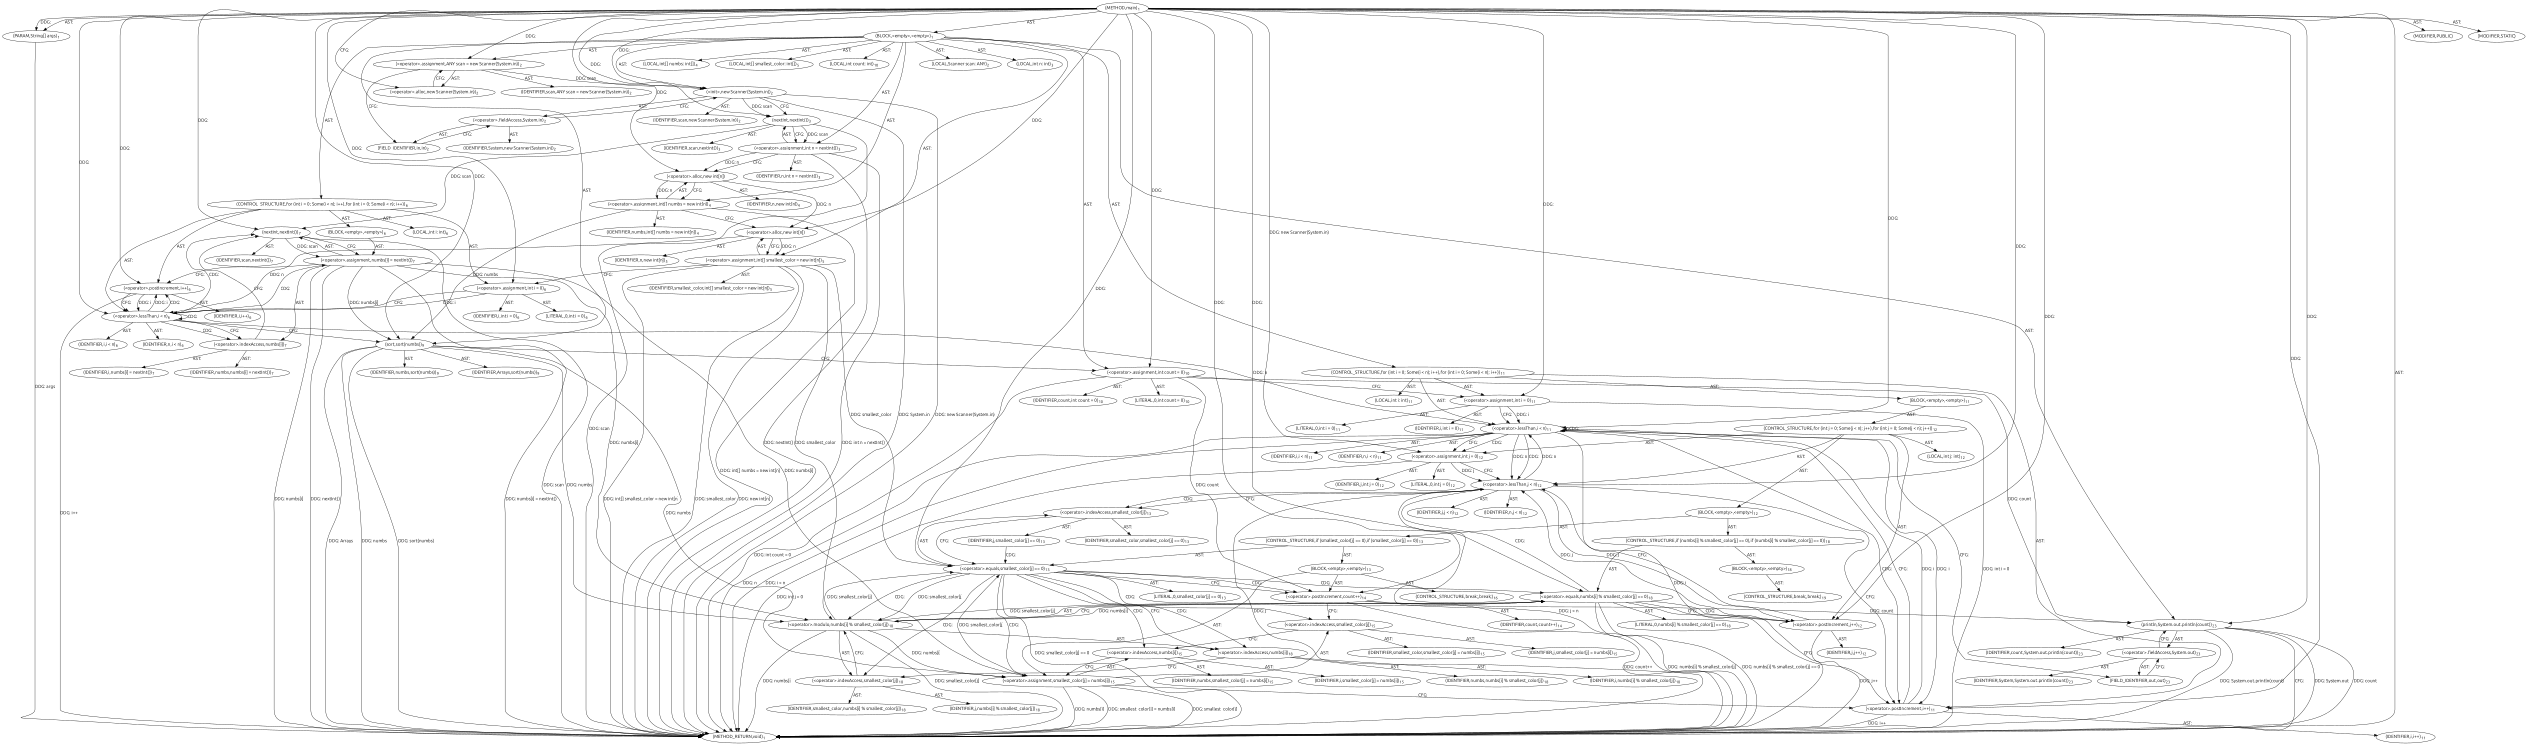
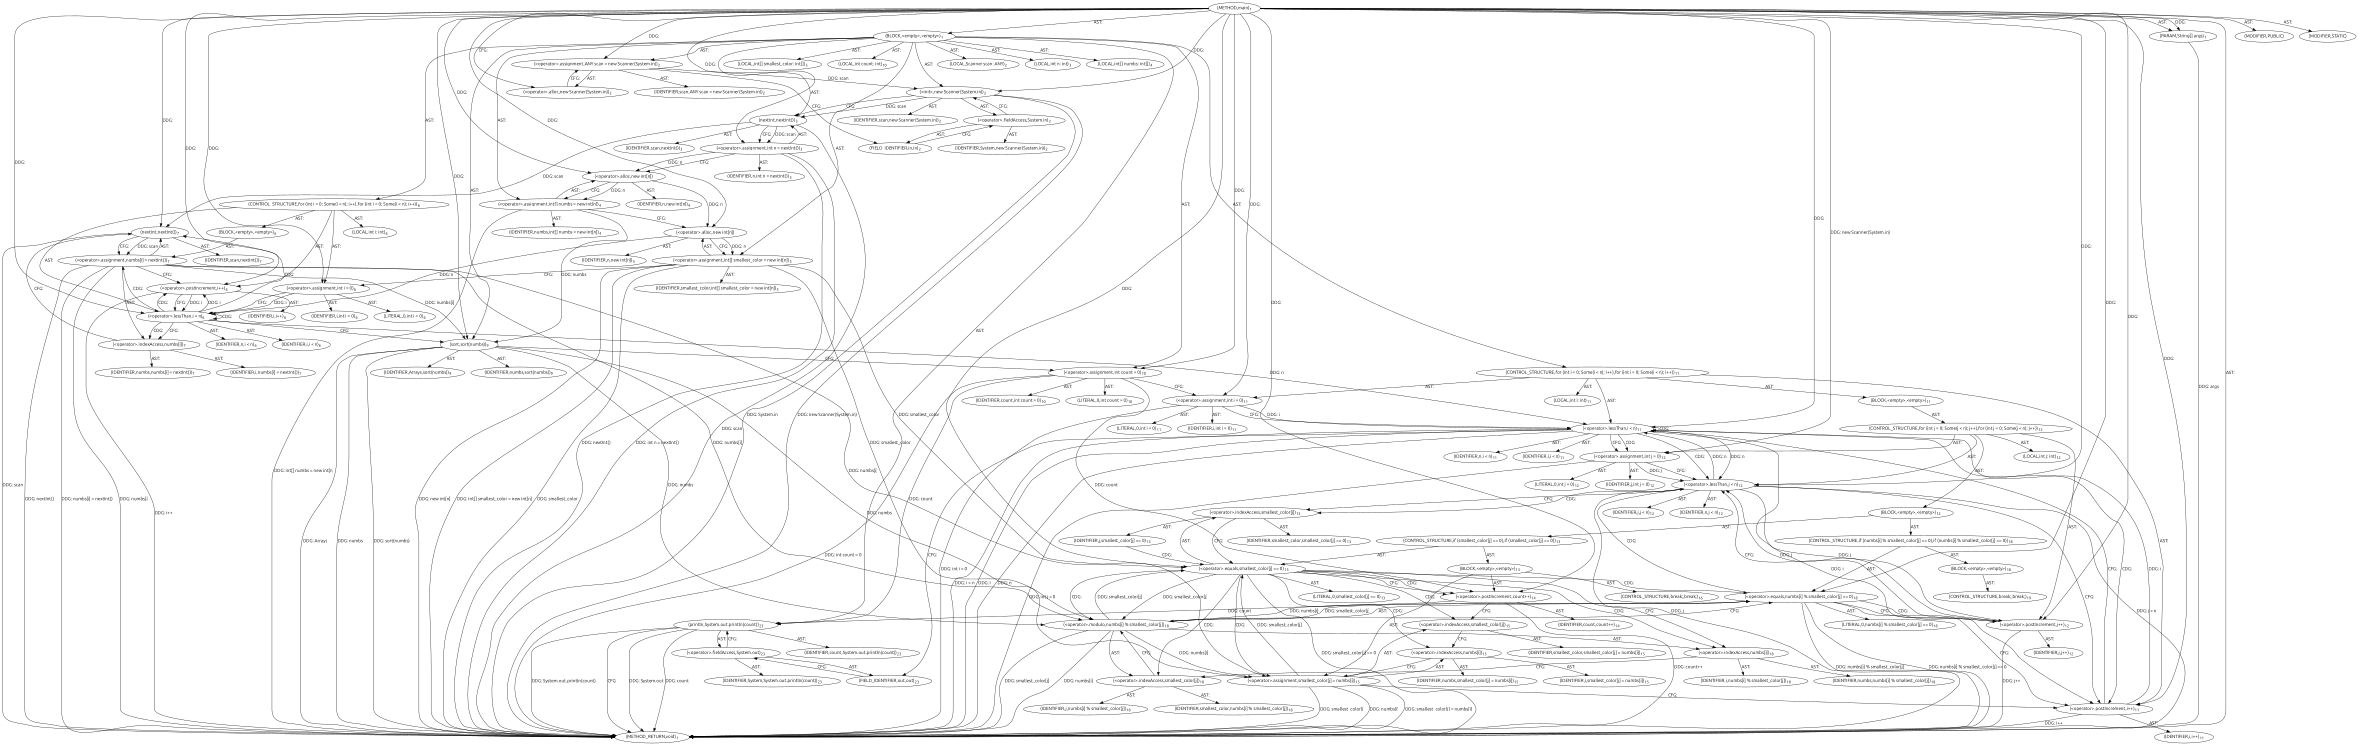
(2307, 46) -> none
(1573, 653) -> none
